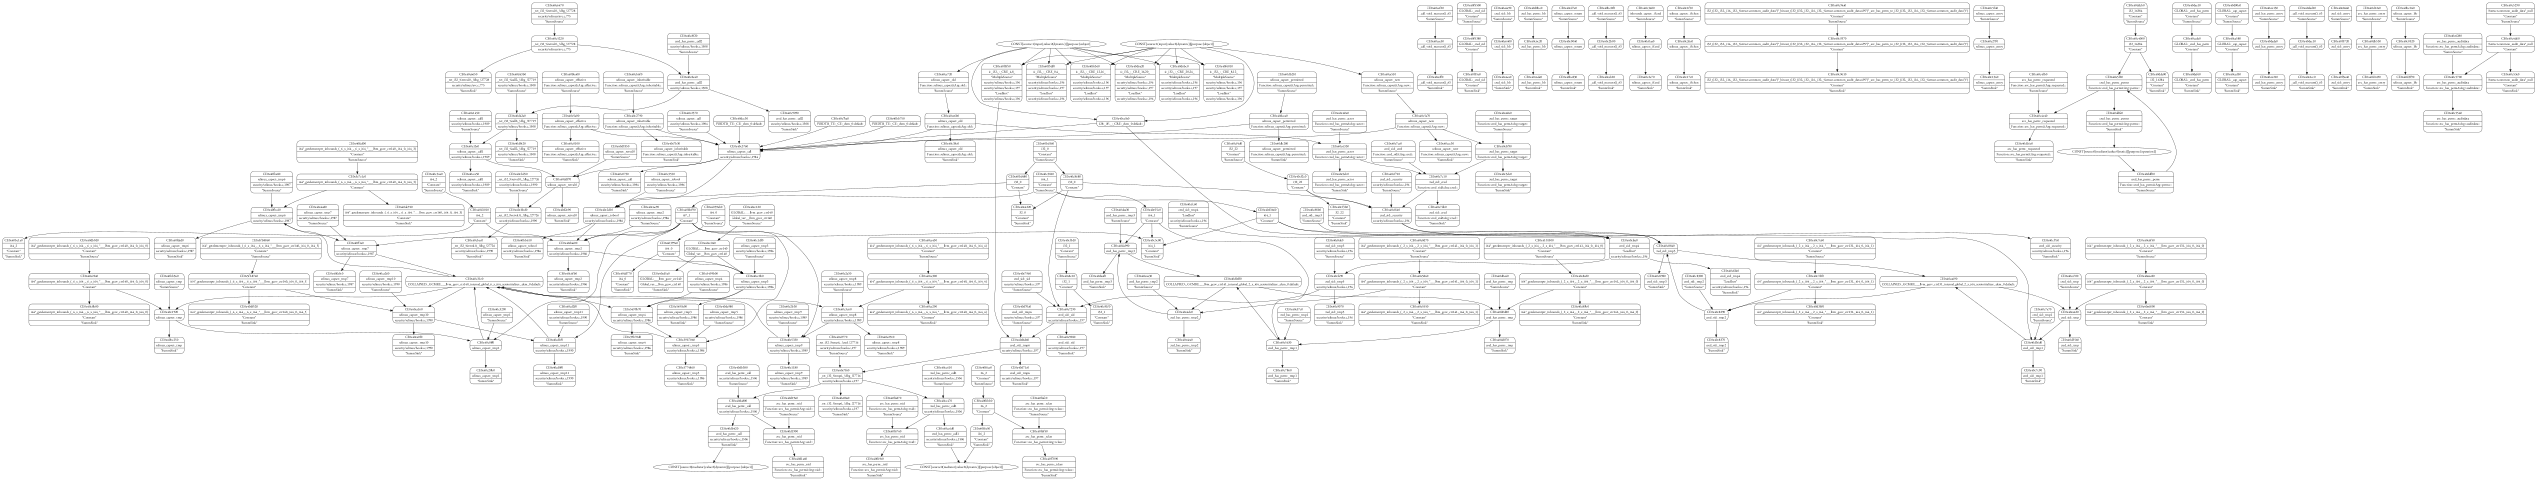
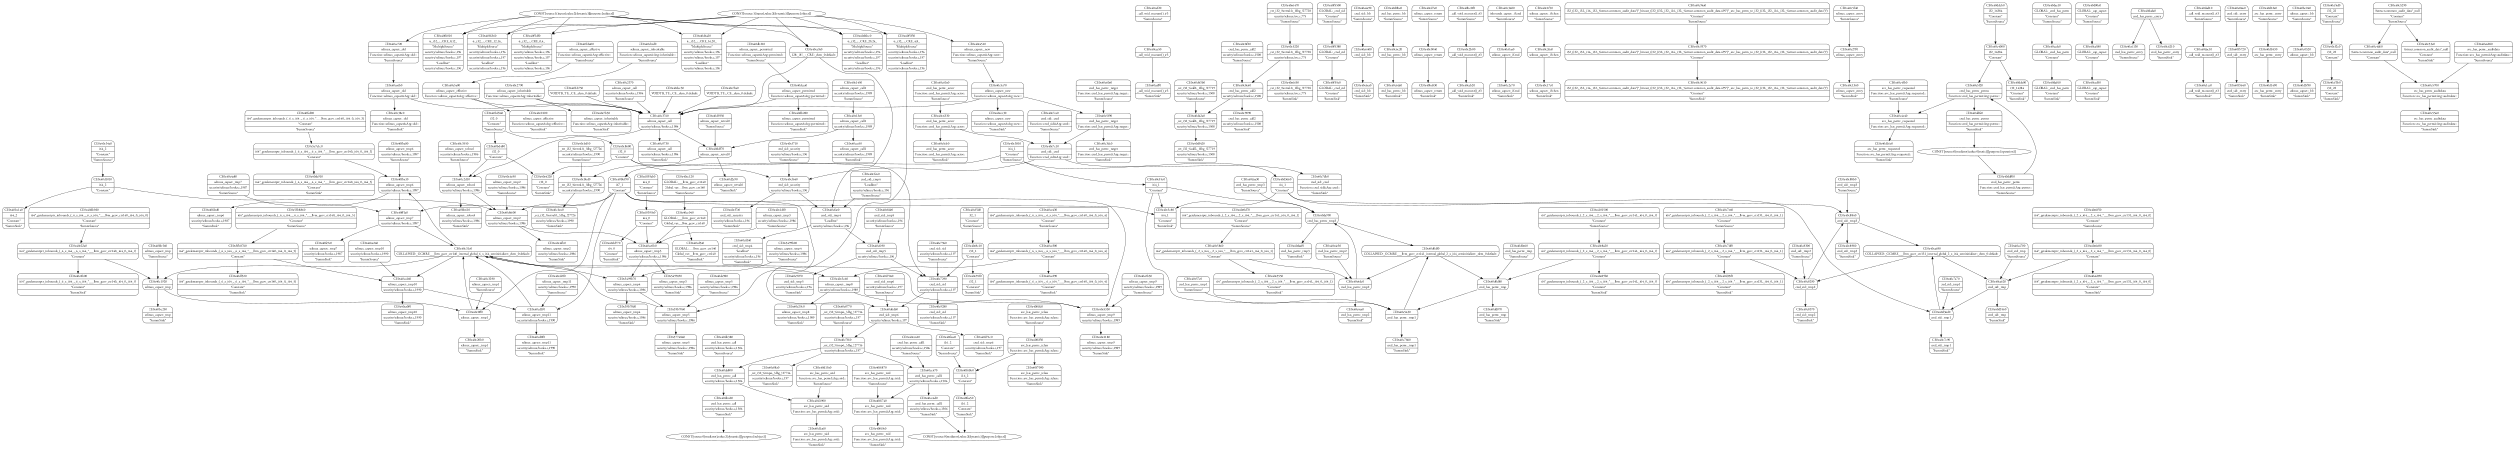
(2269, 29) -> (2139, 30)
(2511, 61) -> (2411, 32)
(1156, 134) -> none
(495, 136) -> none
(1337, 199) -> none
(843, 282) -> none
(838, 342) -> (843, 312)
(1008, 420) -> (997, 362)
